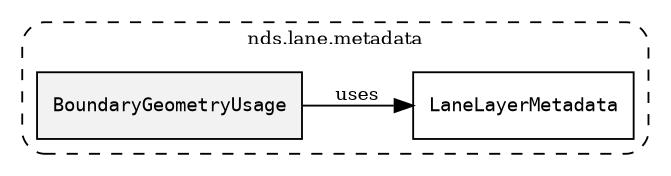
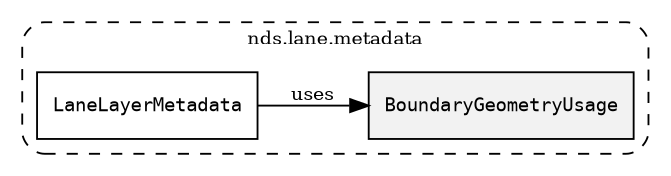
(348, 106) -> (304, 106)
